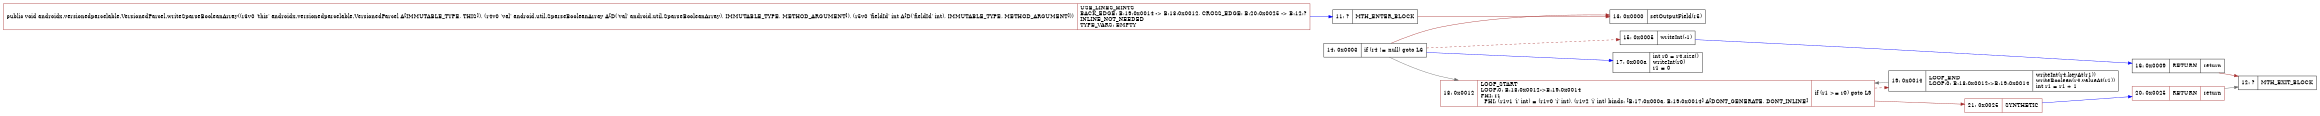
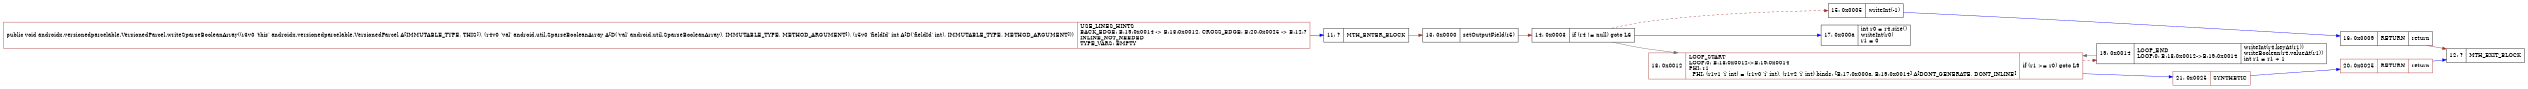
(1497, 19) -> (1523, 35)
(2229, 88) -> (2438, 61)
(1918, 103) -> (2126, 75)
